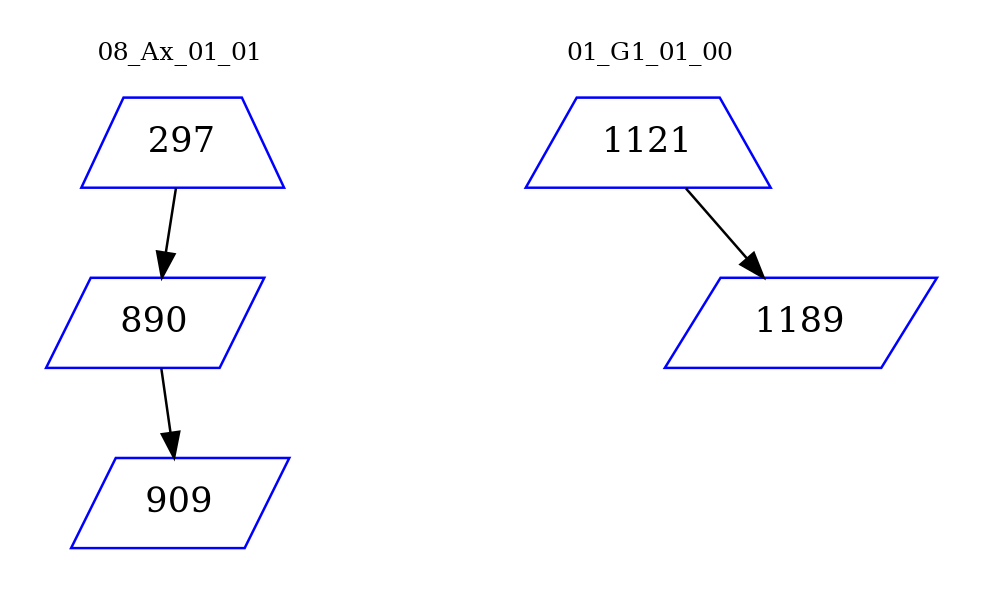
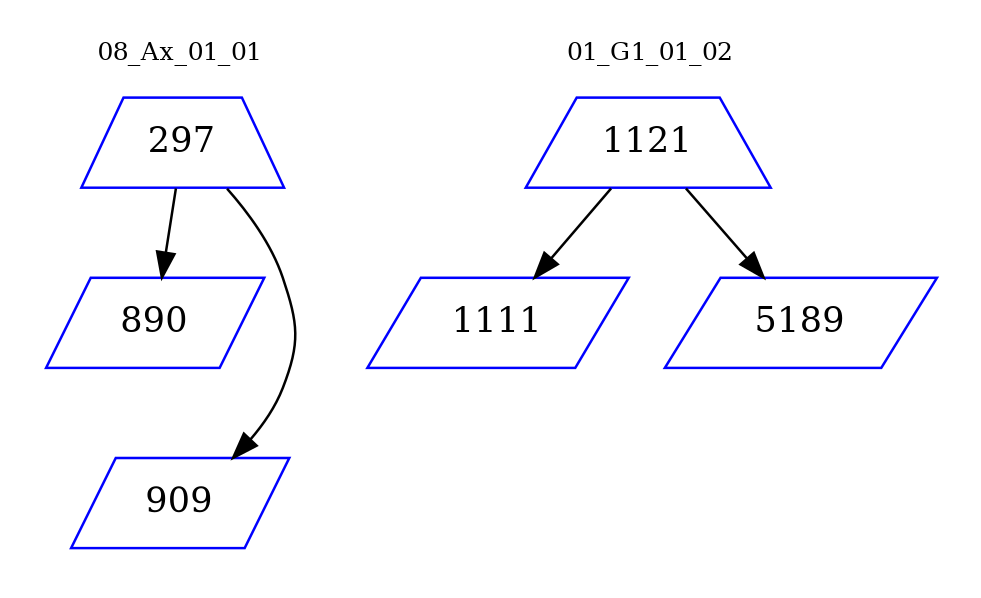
(651, 54) -> (651, 54)
none -> (498, 323)
(801, 323) -> (801, 323)
(166, 401) -> (292, 311)
